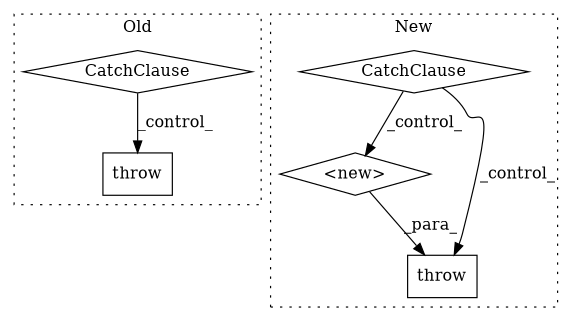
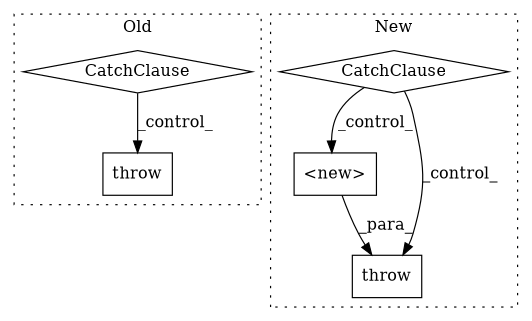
(355, 174) -> (335, 174)
